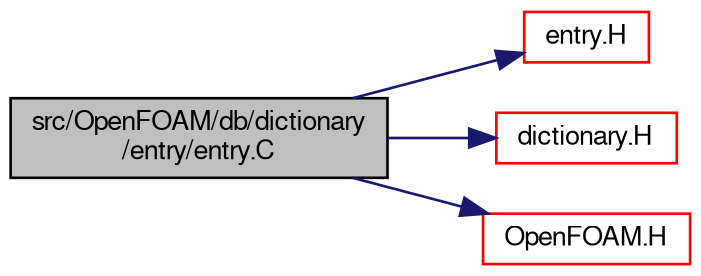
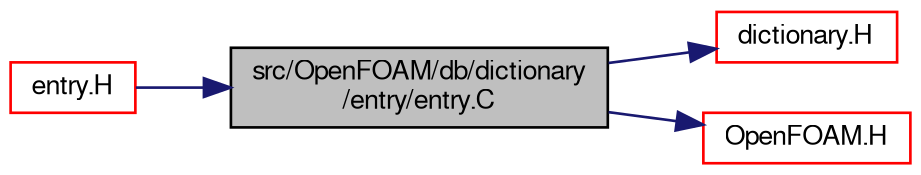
(425, 79) -> (170, 88)
